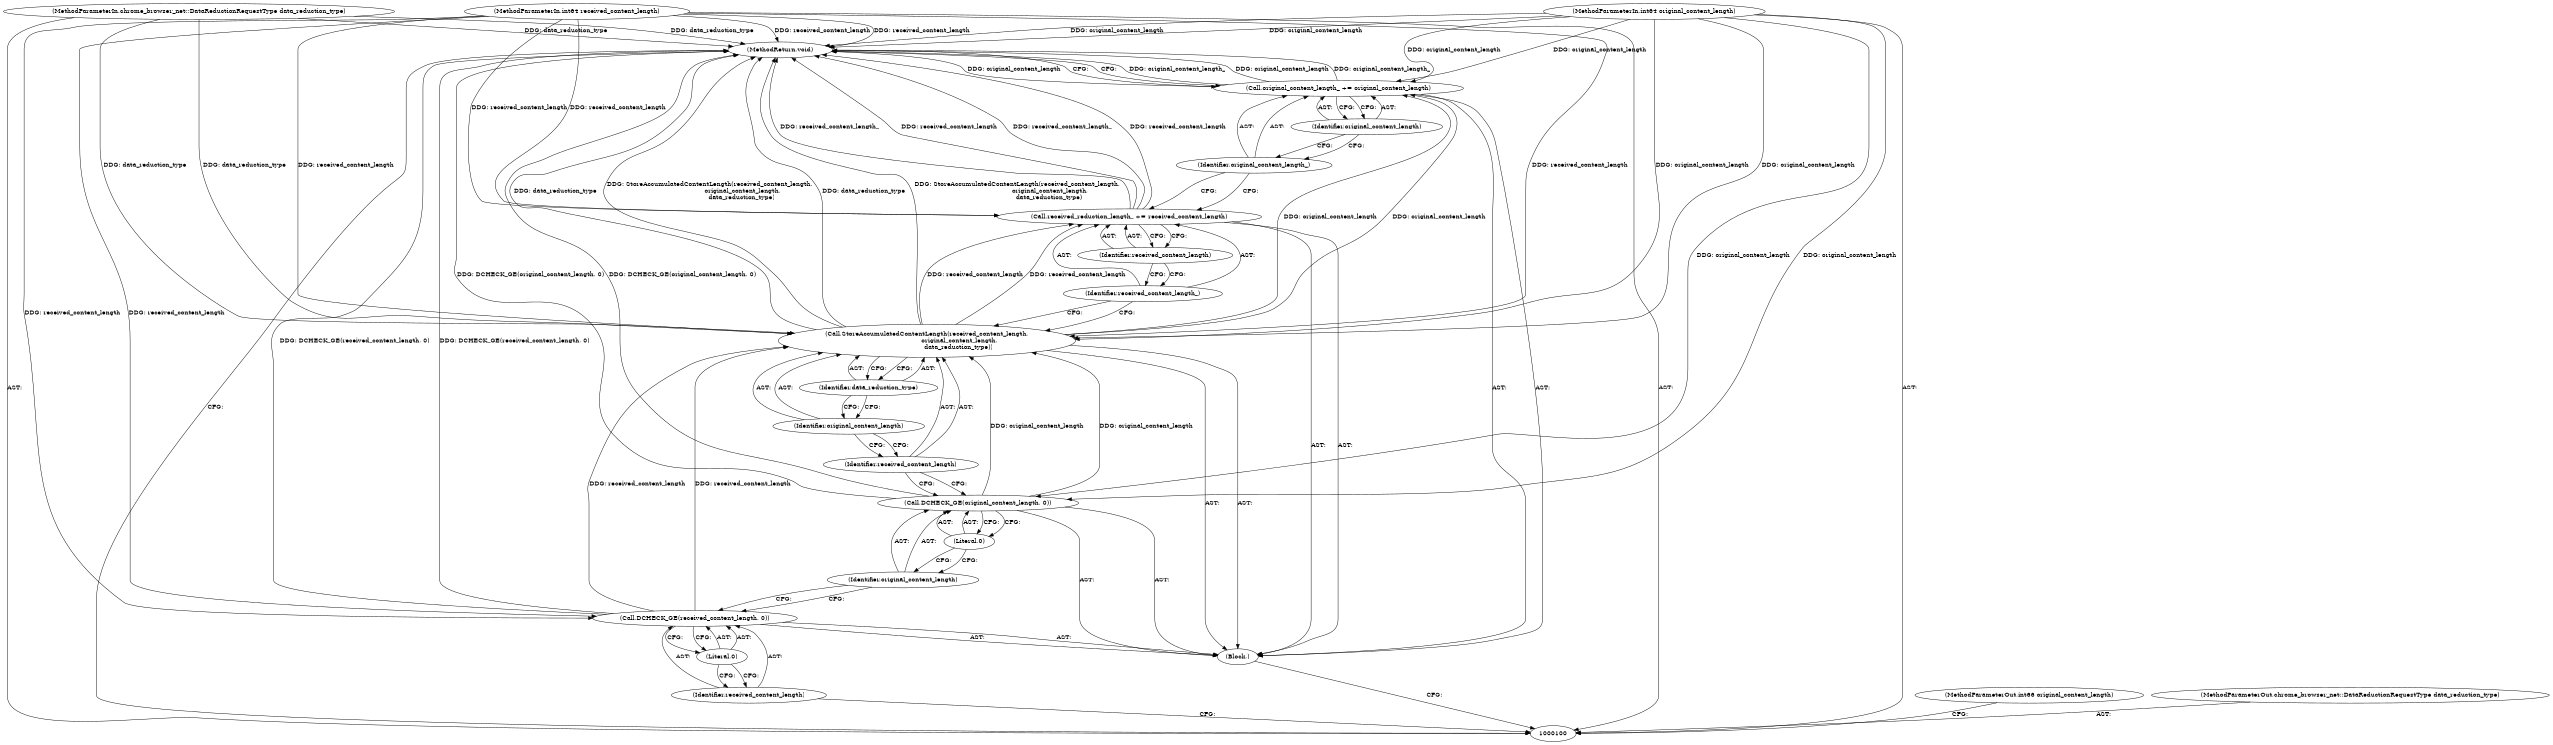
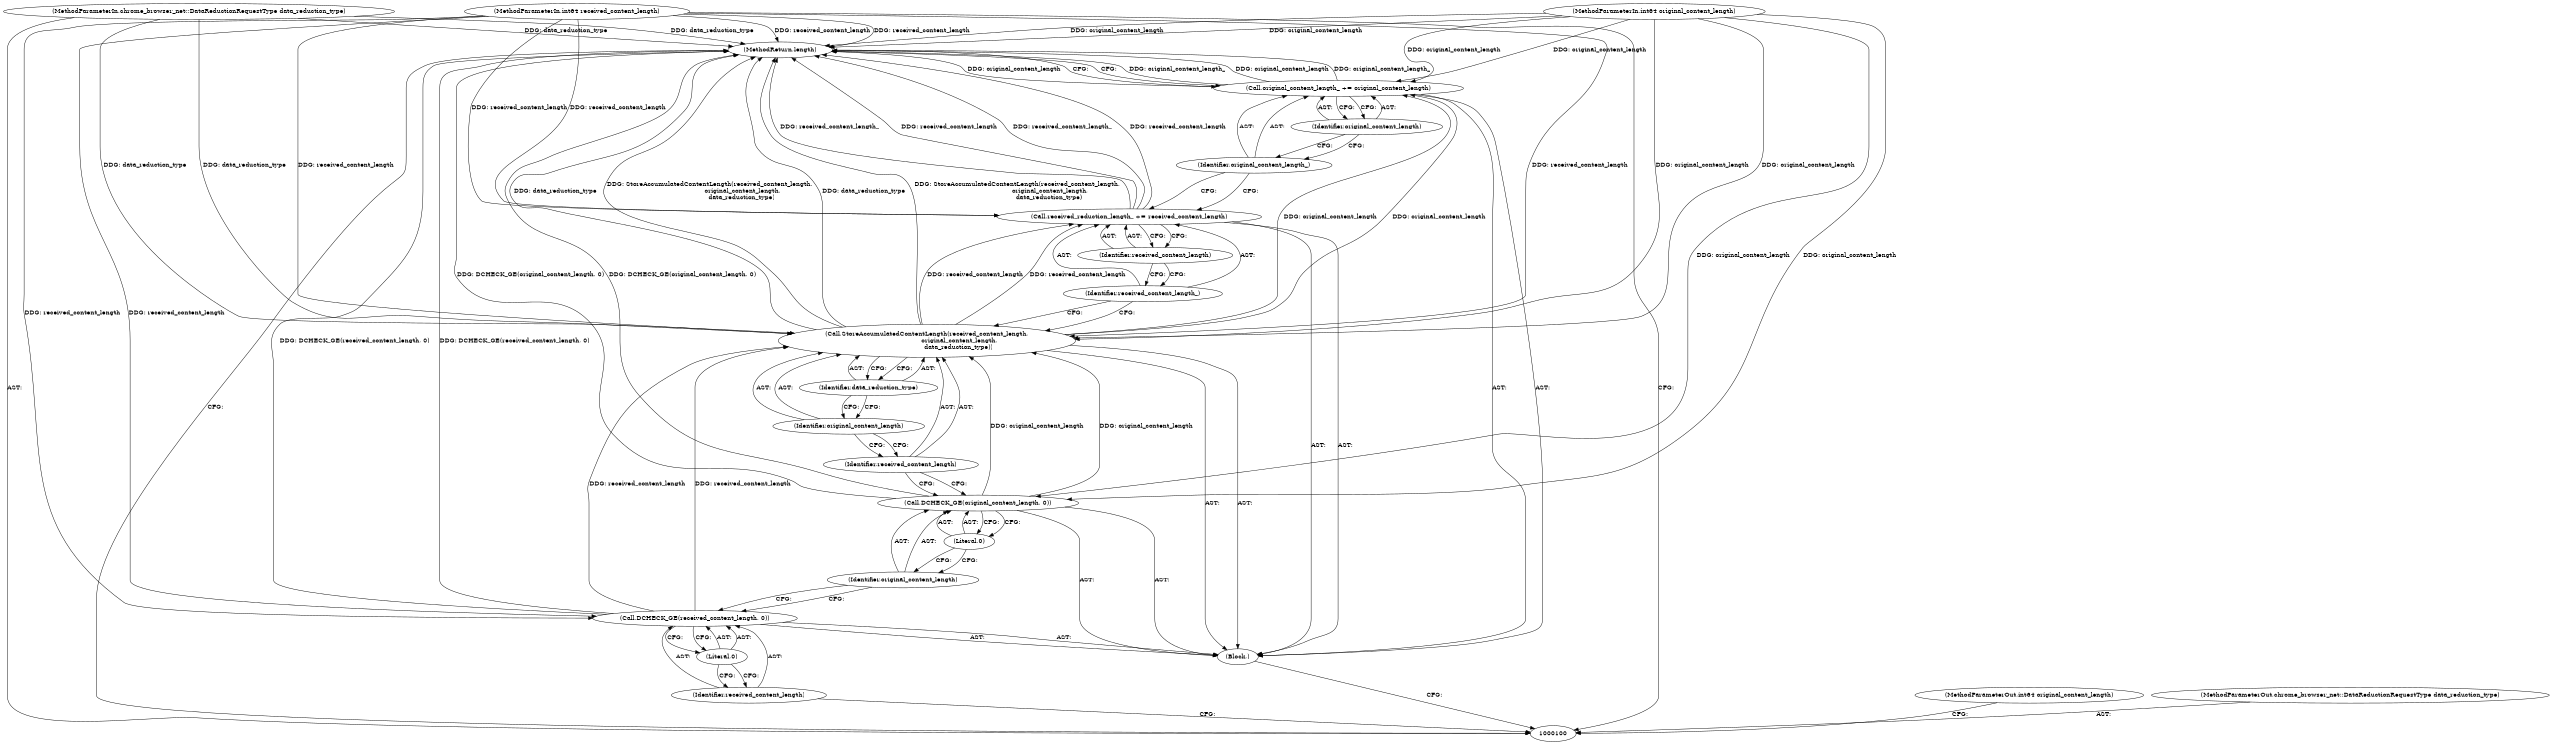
(780, 50) -> (780, 50)
(1667, 388) -> (1667, 388)
(1903, 456) -> none
(2029, 695) -> (2029, 695)
